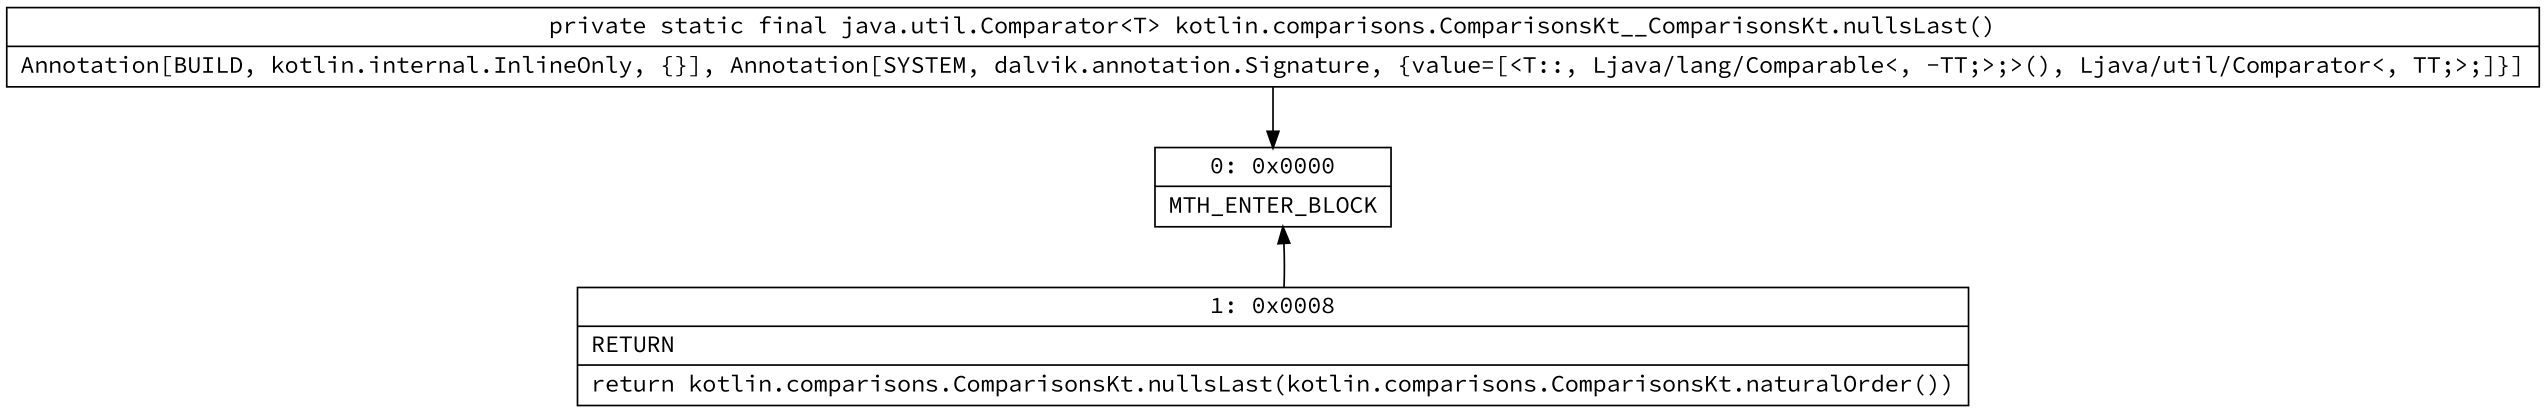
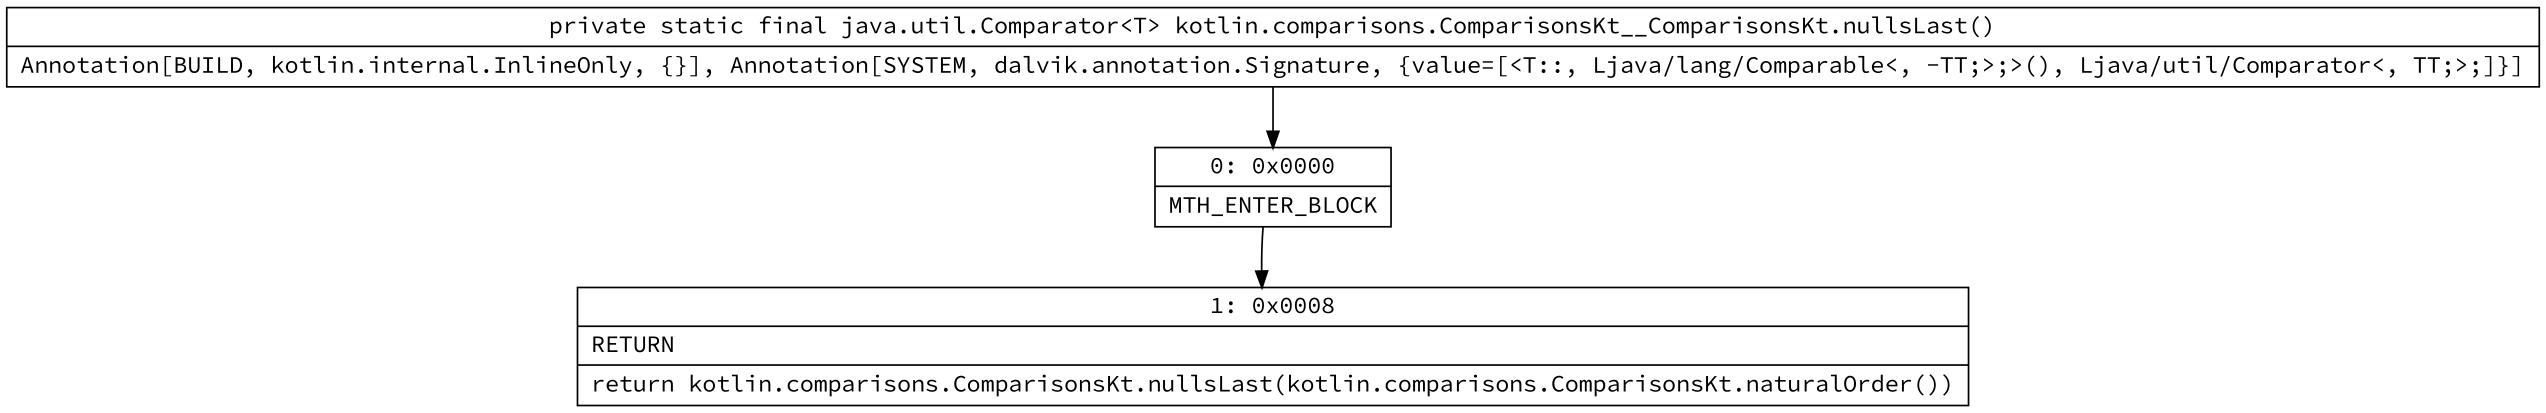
(1284, 266) -> (1262, 249)
